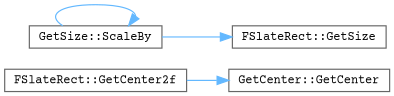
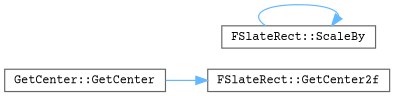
(96, 37) -> (299, 37)
(309, 37) -> none
(202, 80) -> (181, 80)
